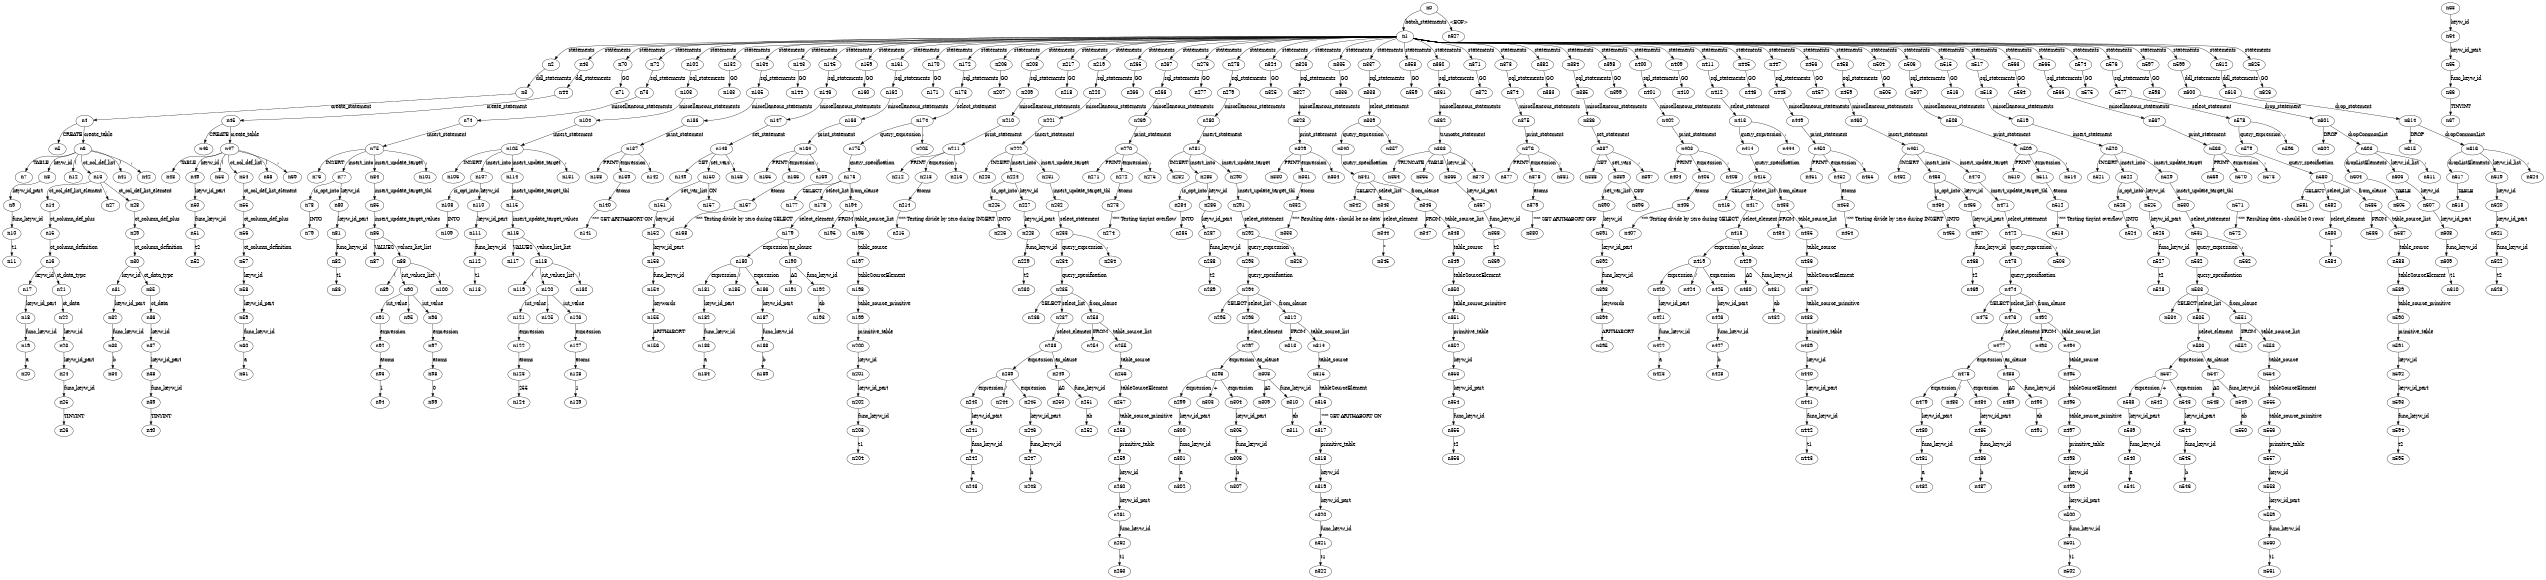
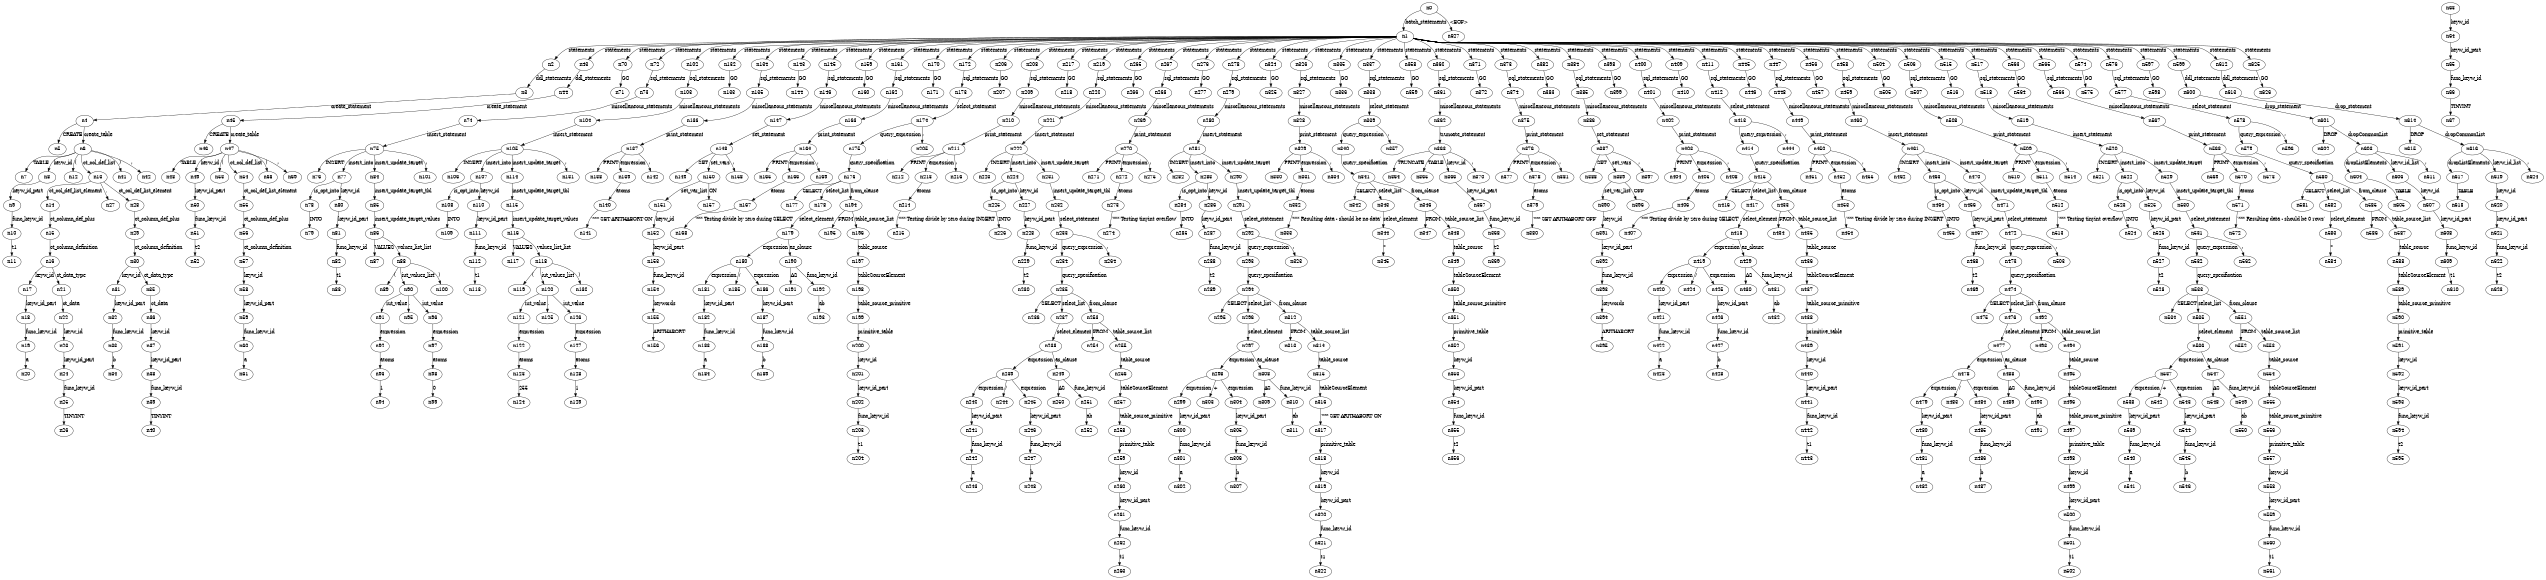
none -> (2240, 190)
